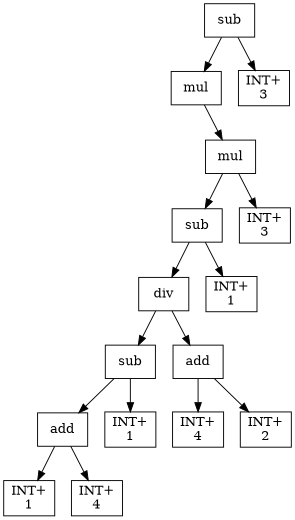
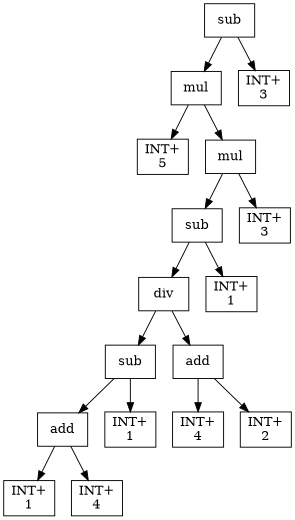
none -> (163, 157)
